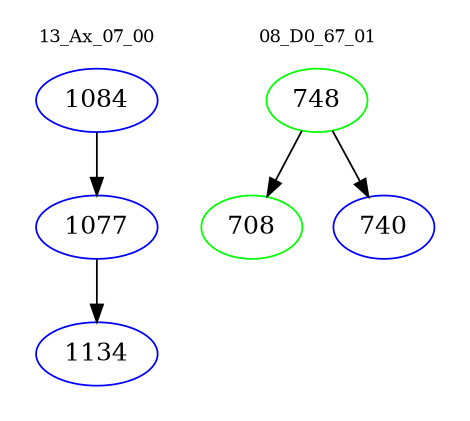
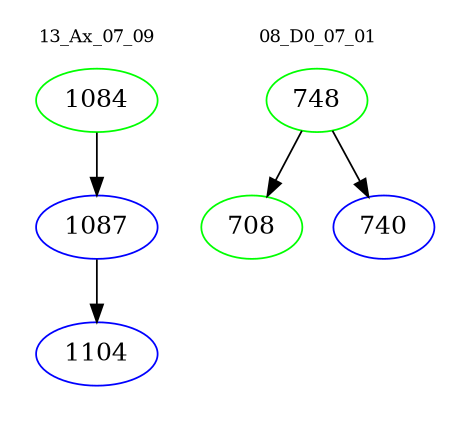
(97, 38) -> (97, 38)
(318, 38) -> (318, 38)
(97, 100) -> (97, 100)
(97, 227) -> (97, 227)
(97, 354) -> (97, 354)
